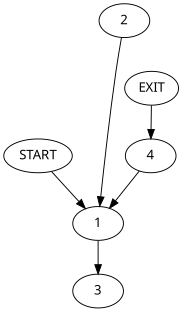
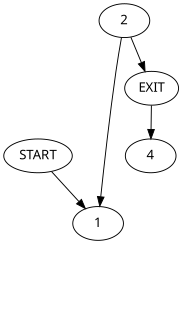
none -> (136, 50)
(127, 186) -> none
(98, 291) -> none
